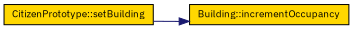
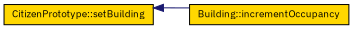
(166, 21) -> (176, 8)
